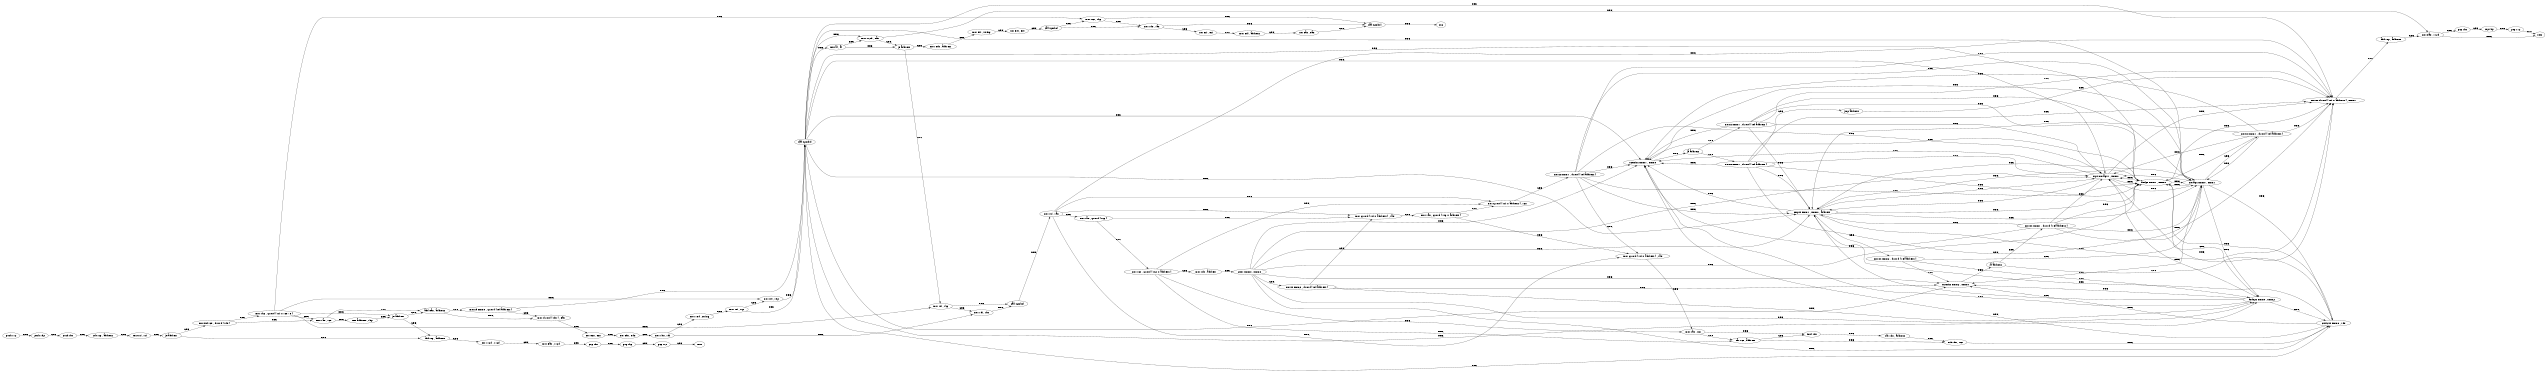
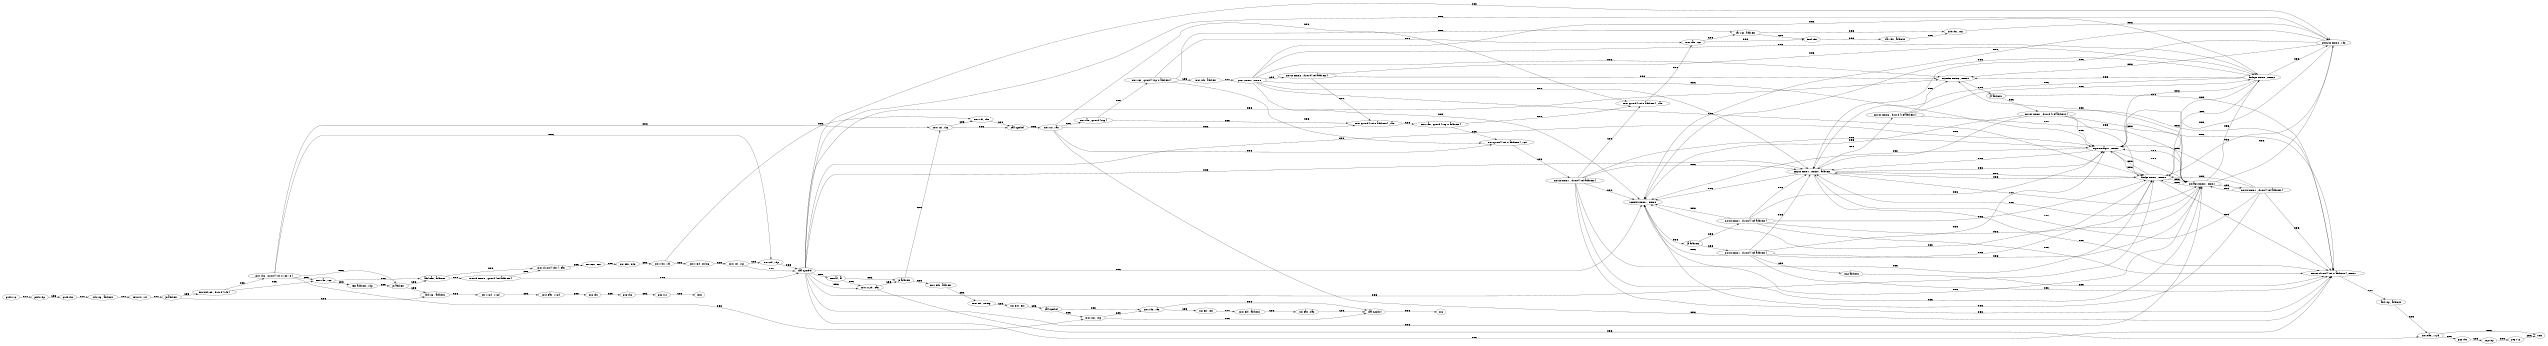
none -> (2188, 105)
